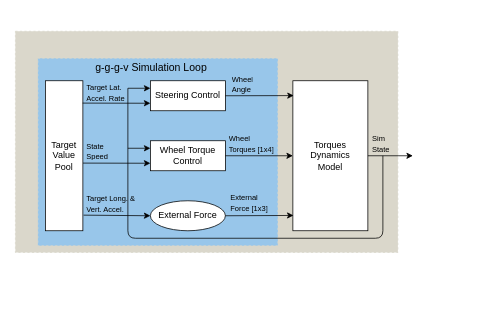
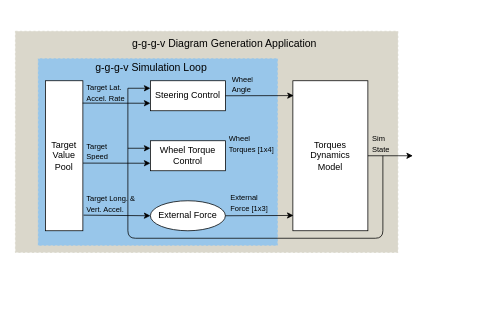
none -> (230, 43)
(99, 150) -> (102, 150)
(257, 156) -> none
